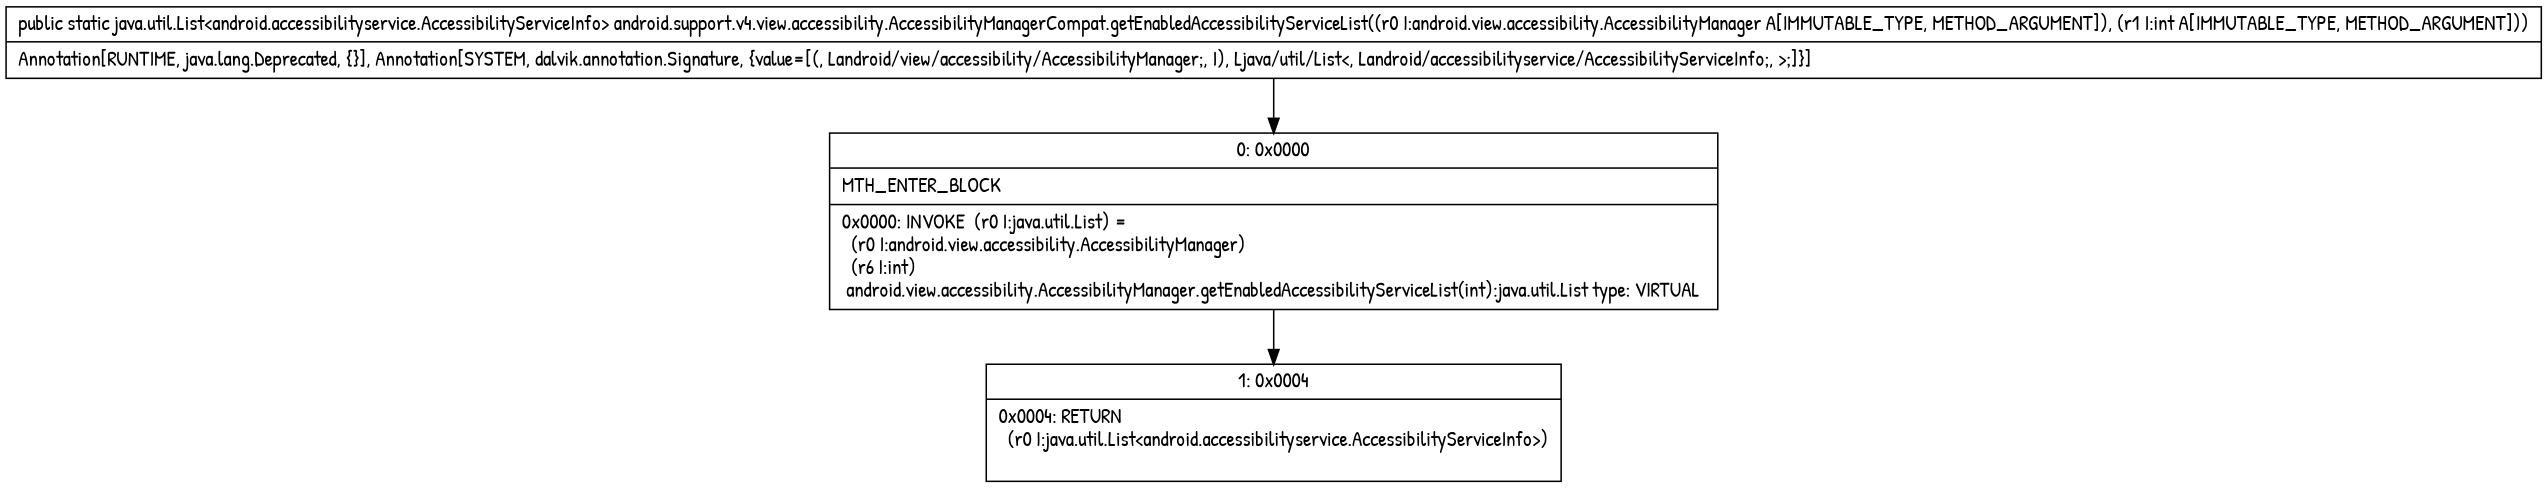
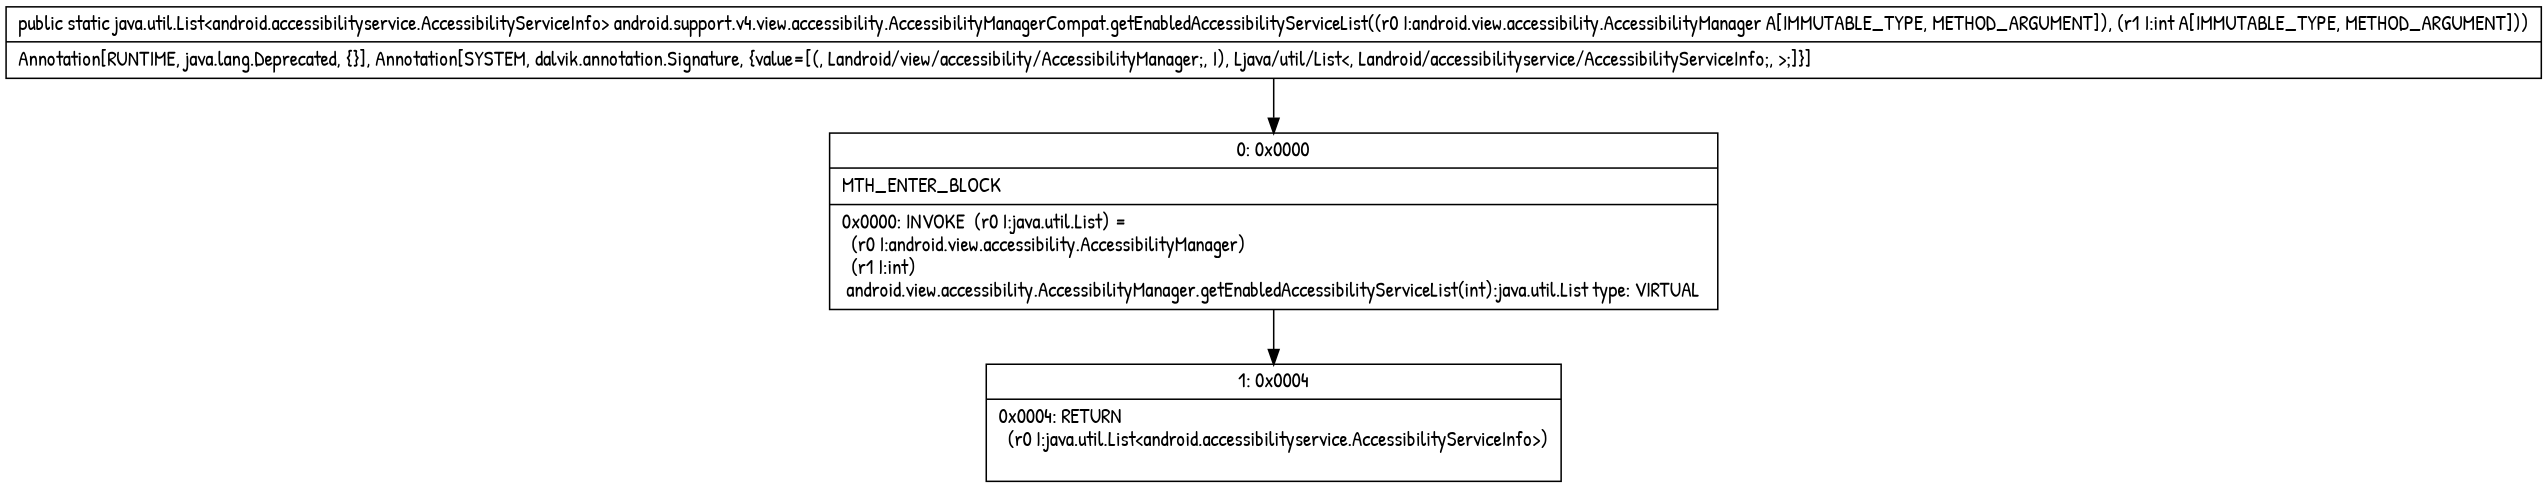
(879, 268) -> (879, 268)
